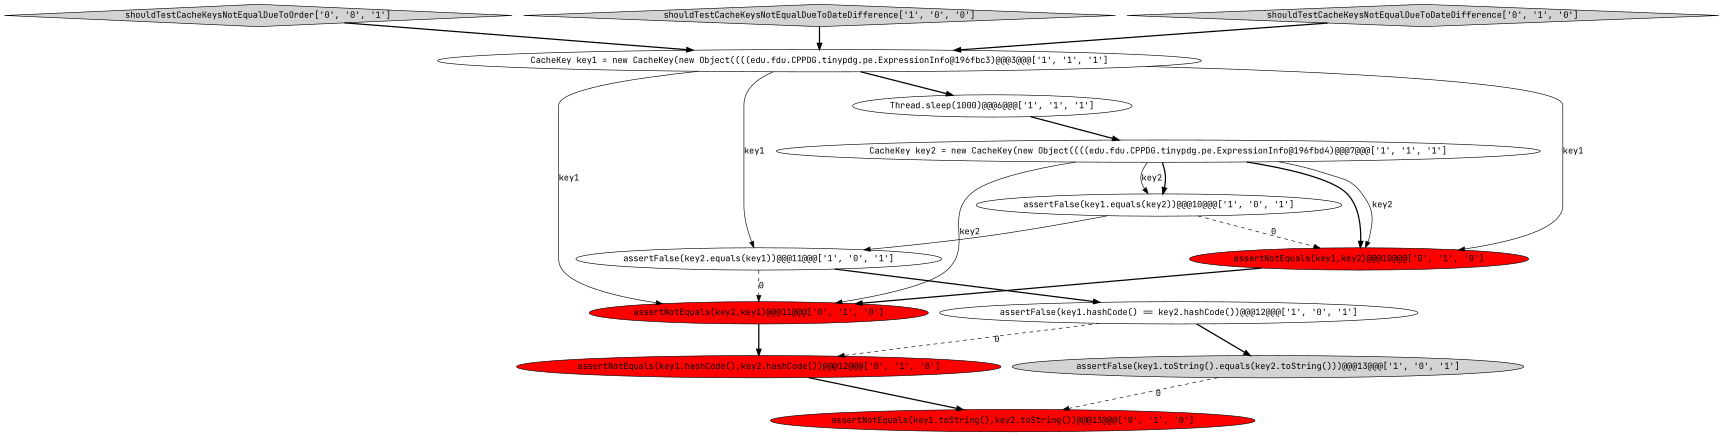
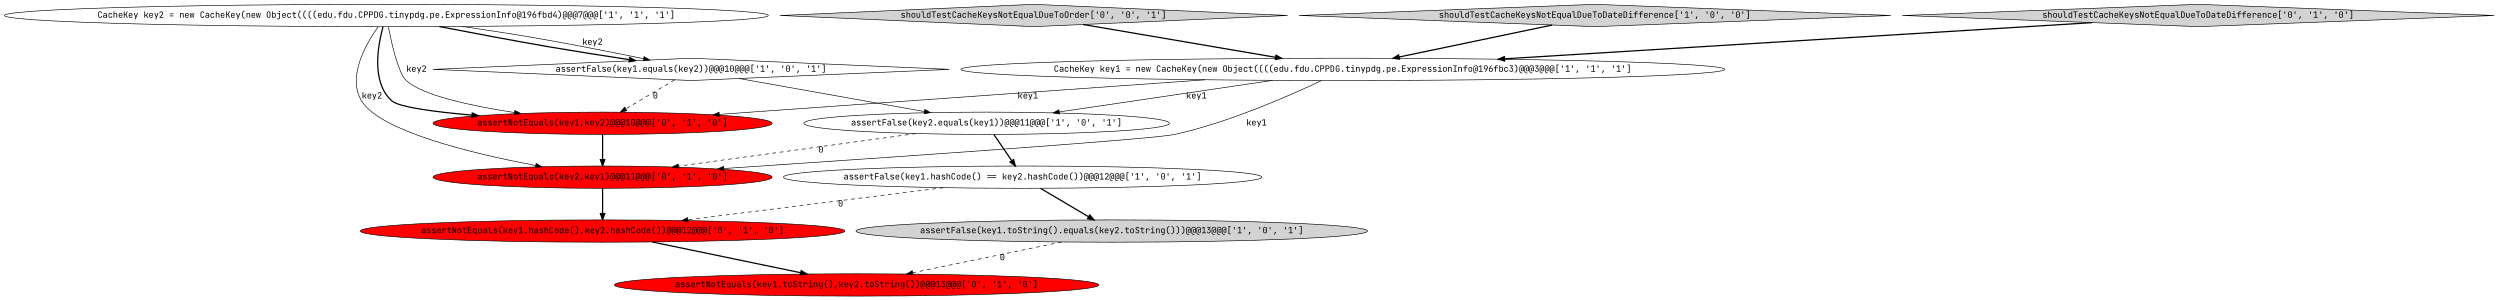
(992, 106) -> none
(1159, 205) -> (691, 69)
